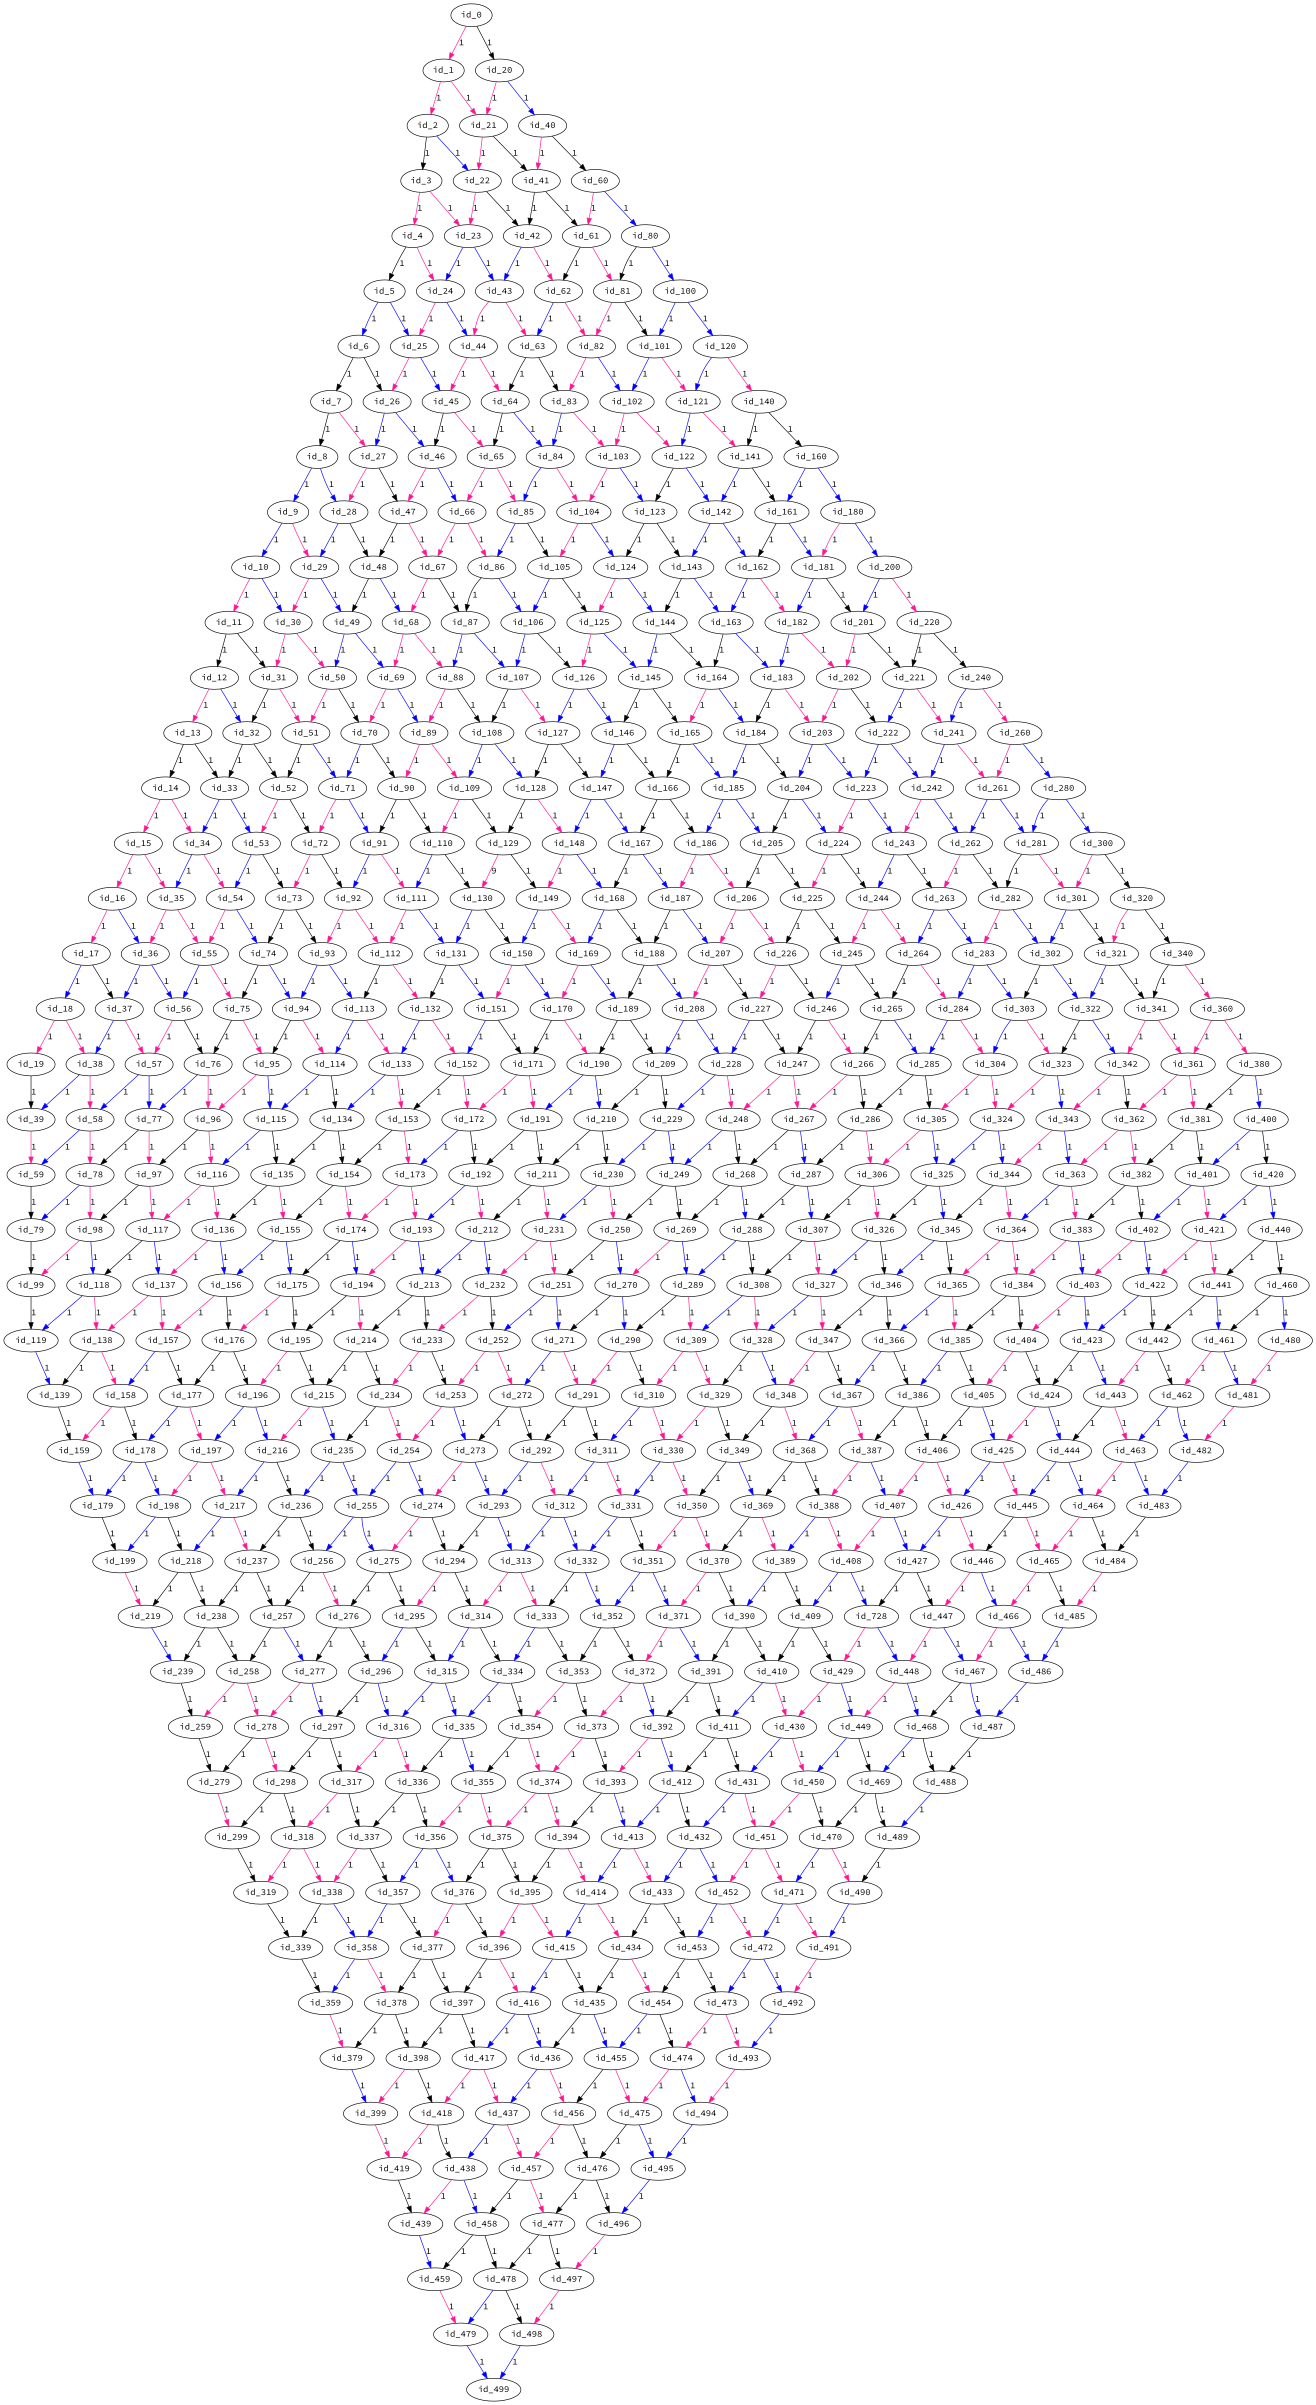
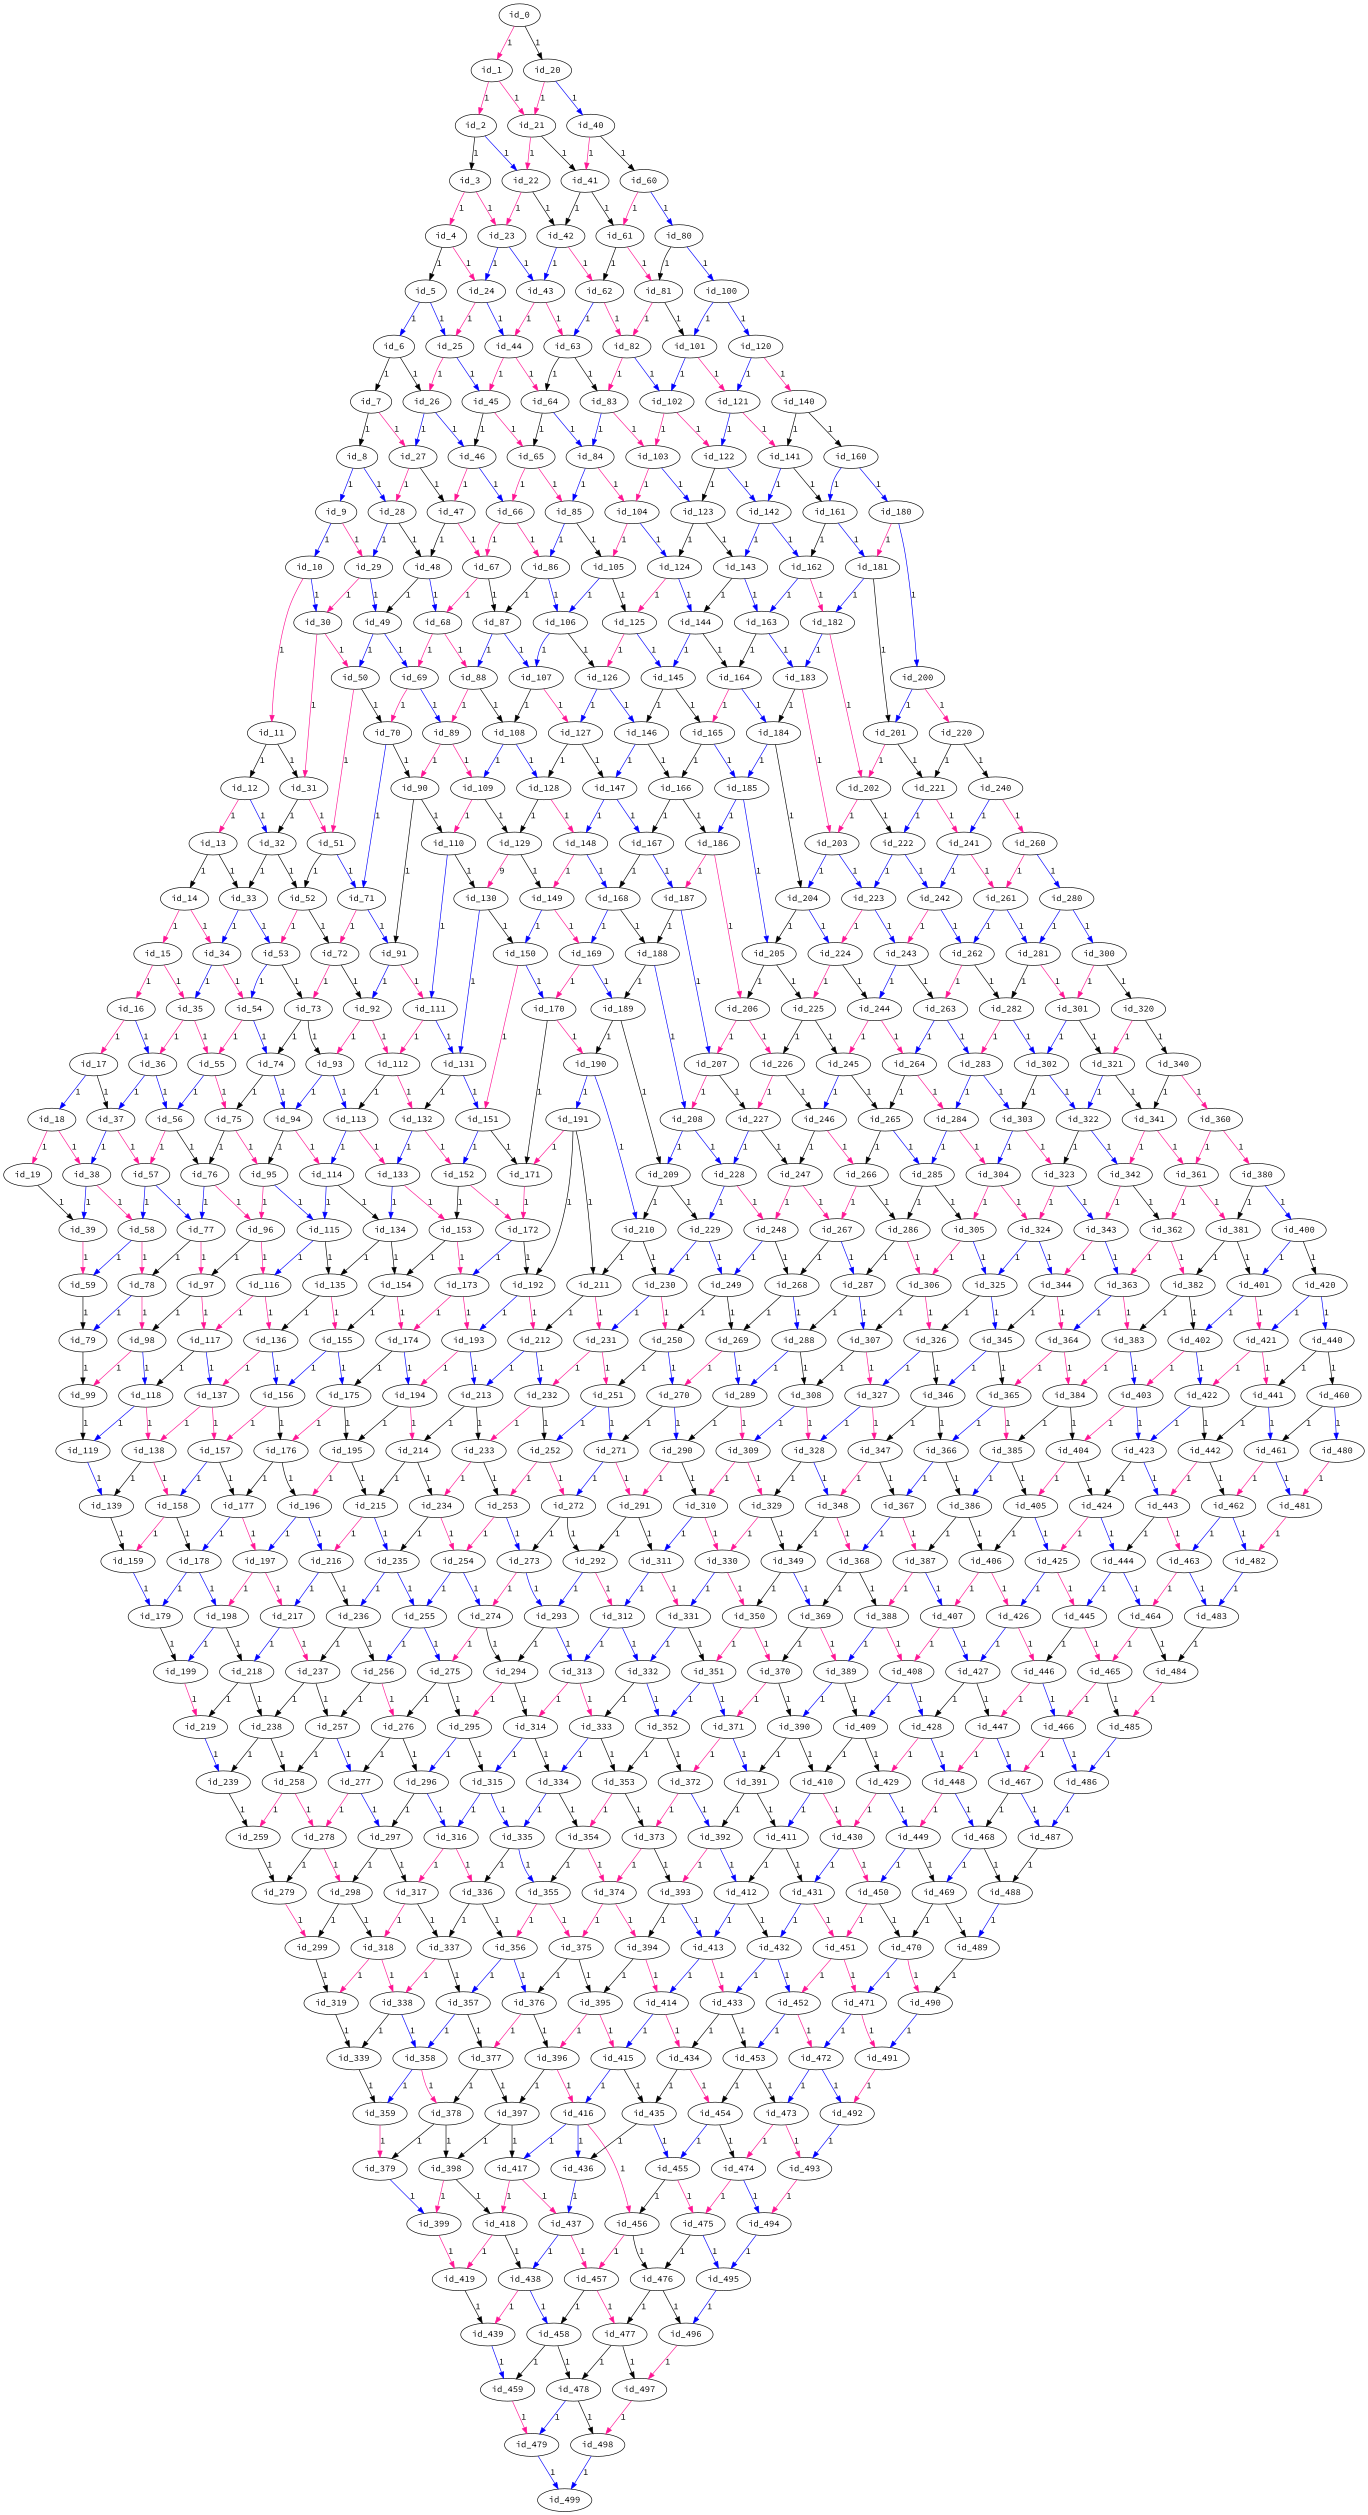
(531, 1089) -> (551, 1145)
(871, 1617) -> (927, 1727)
(556, 2083) -> (613, 2162)
